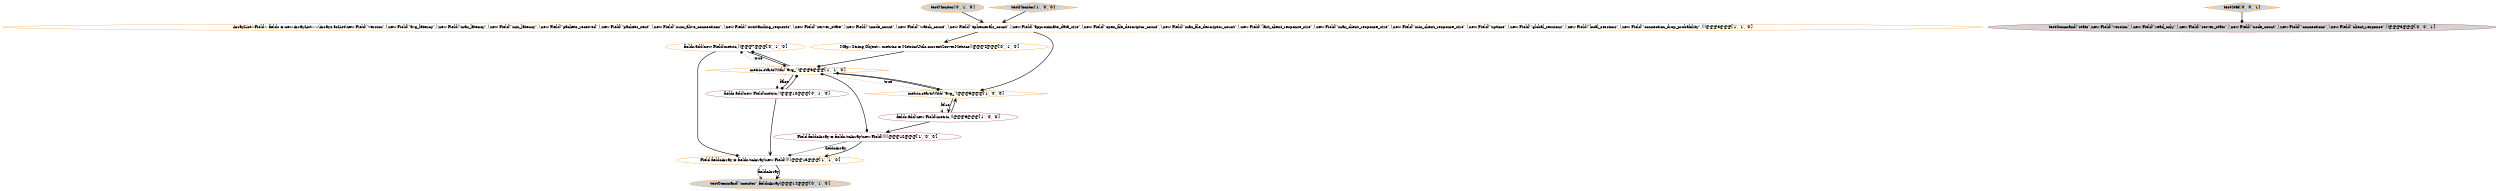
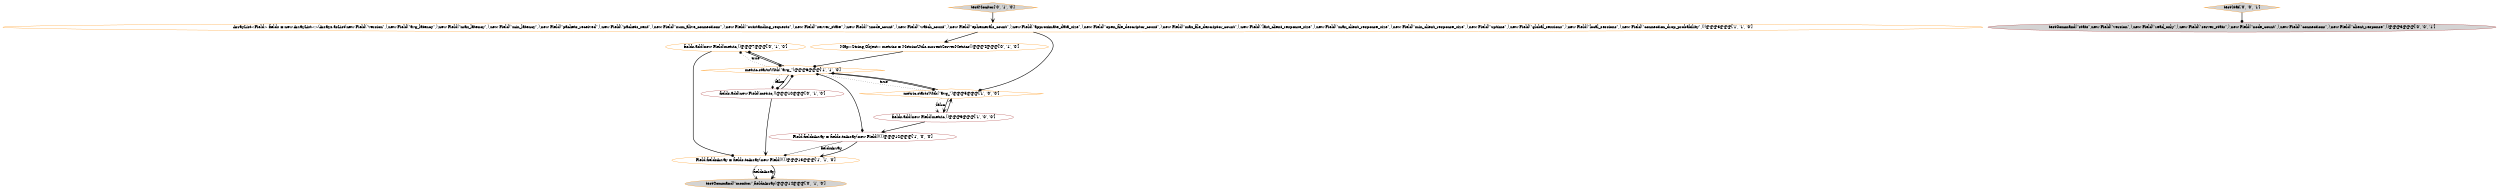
(953, 8) -> (993, 8)
(1033, 8) -> none
